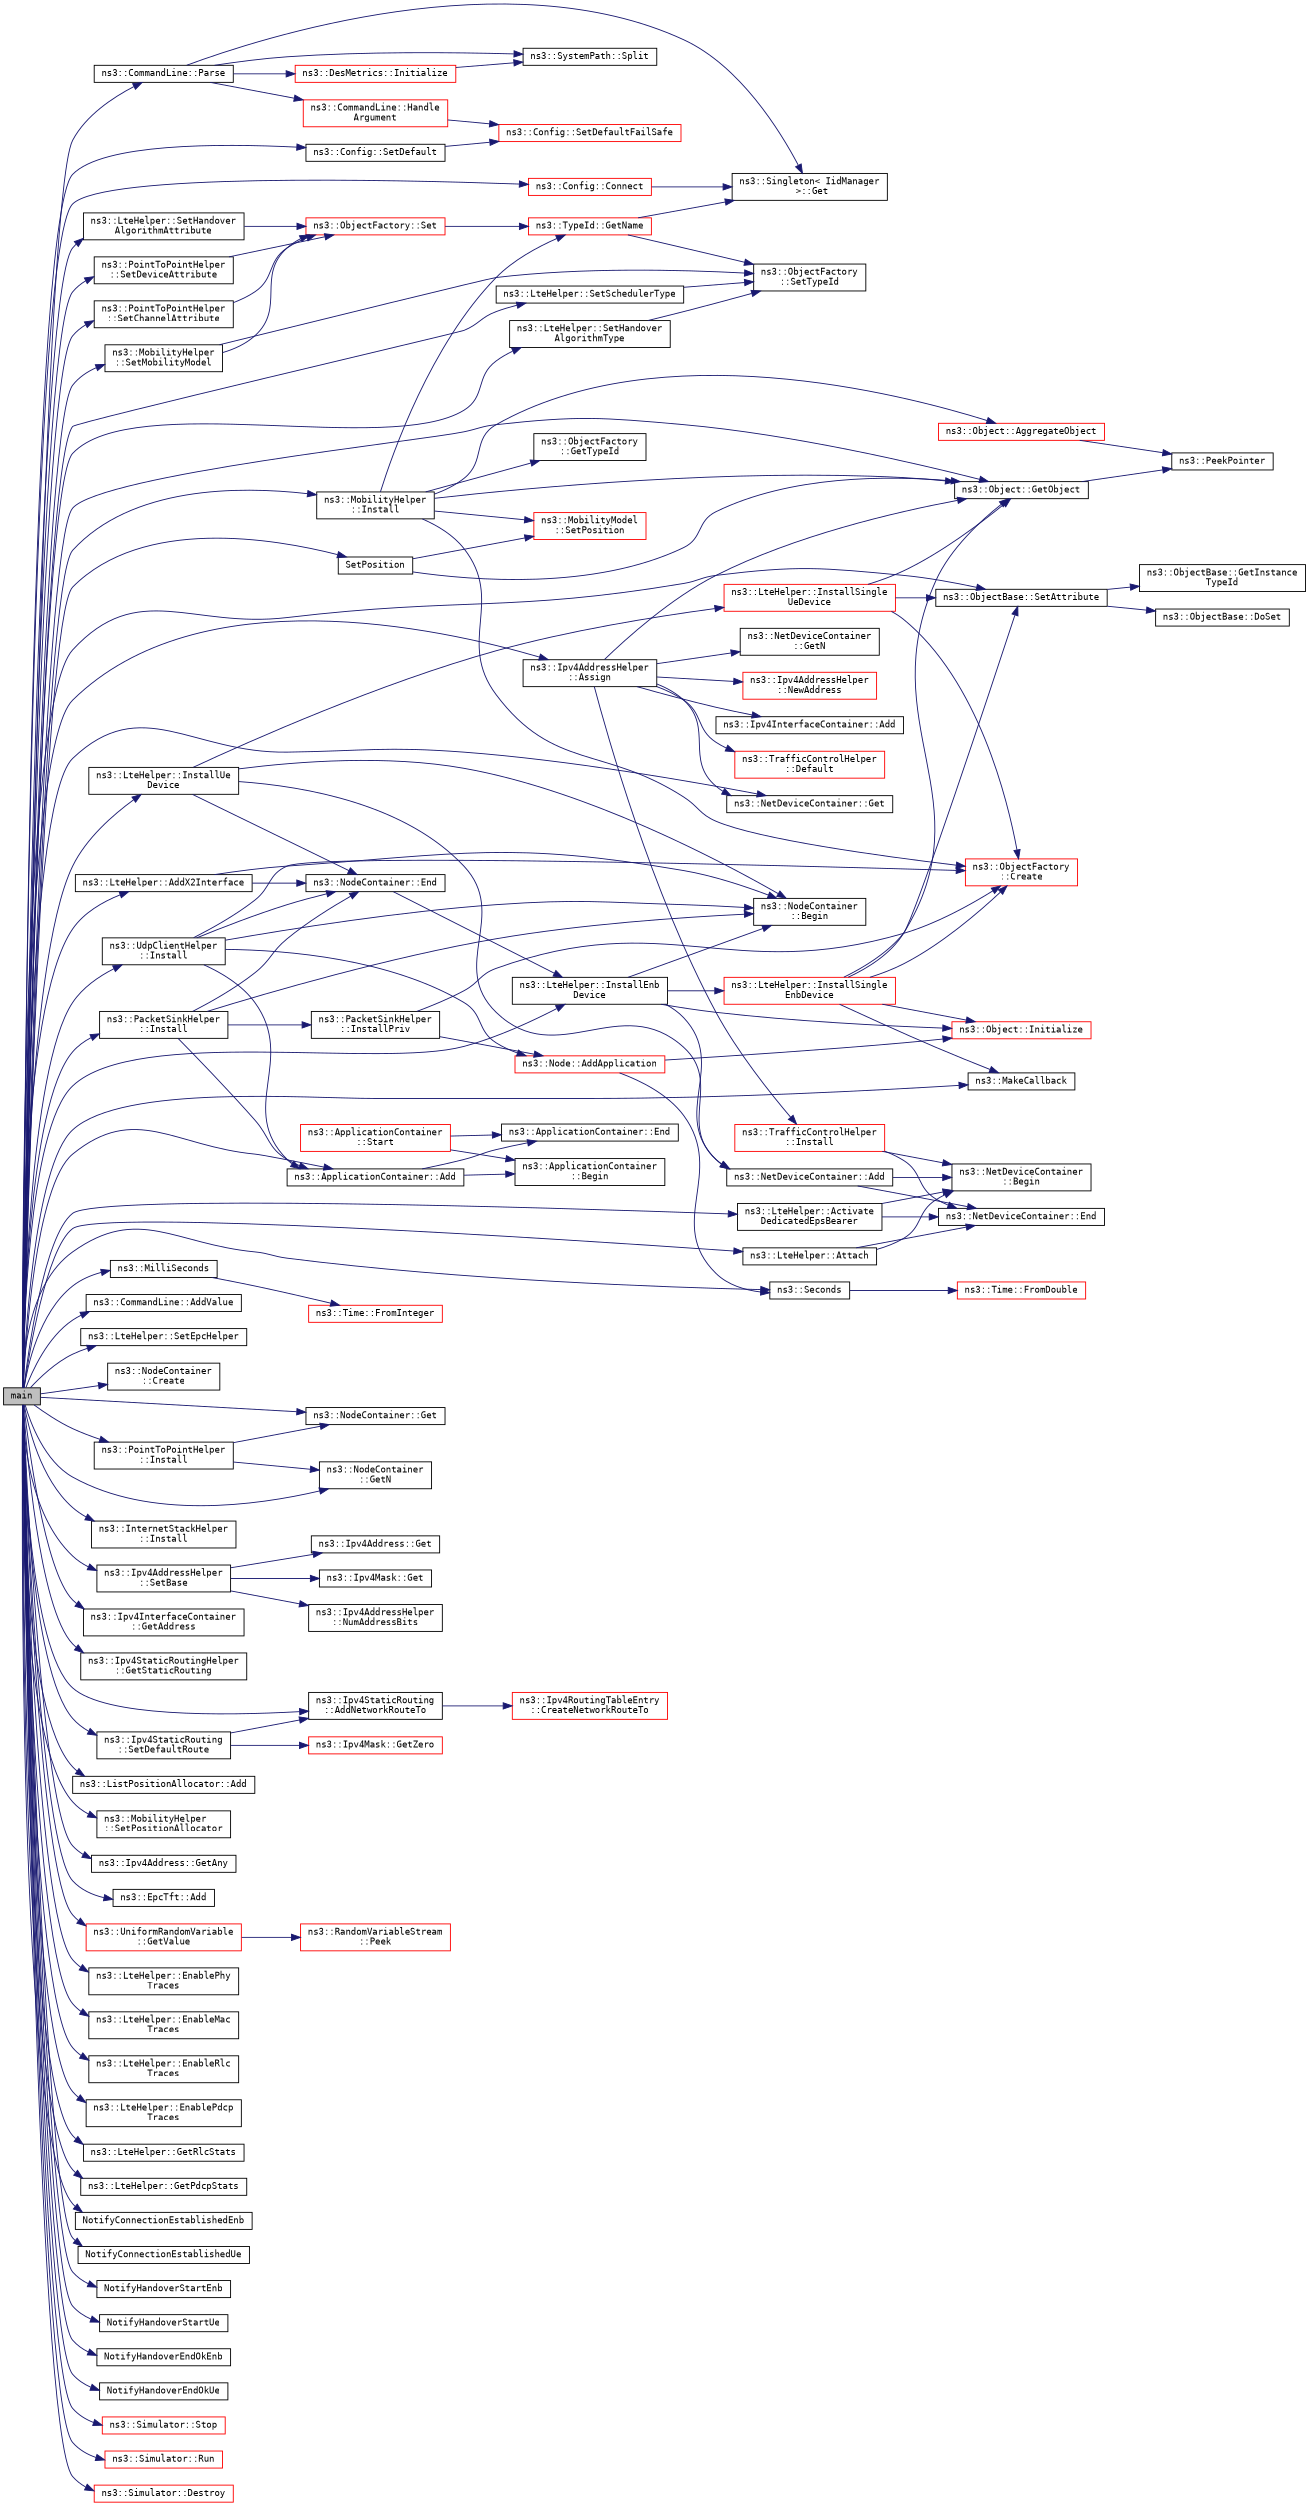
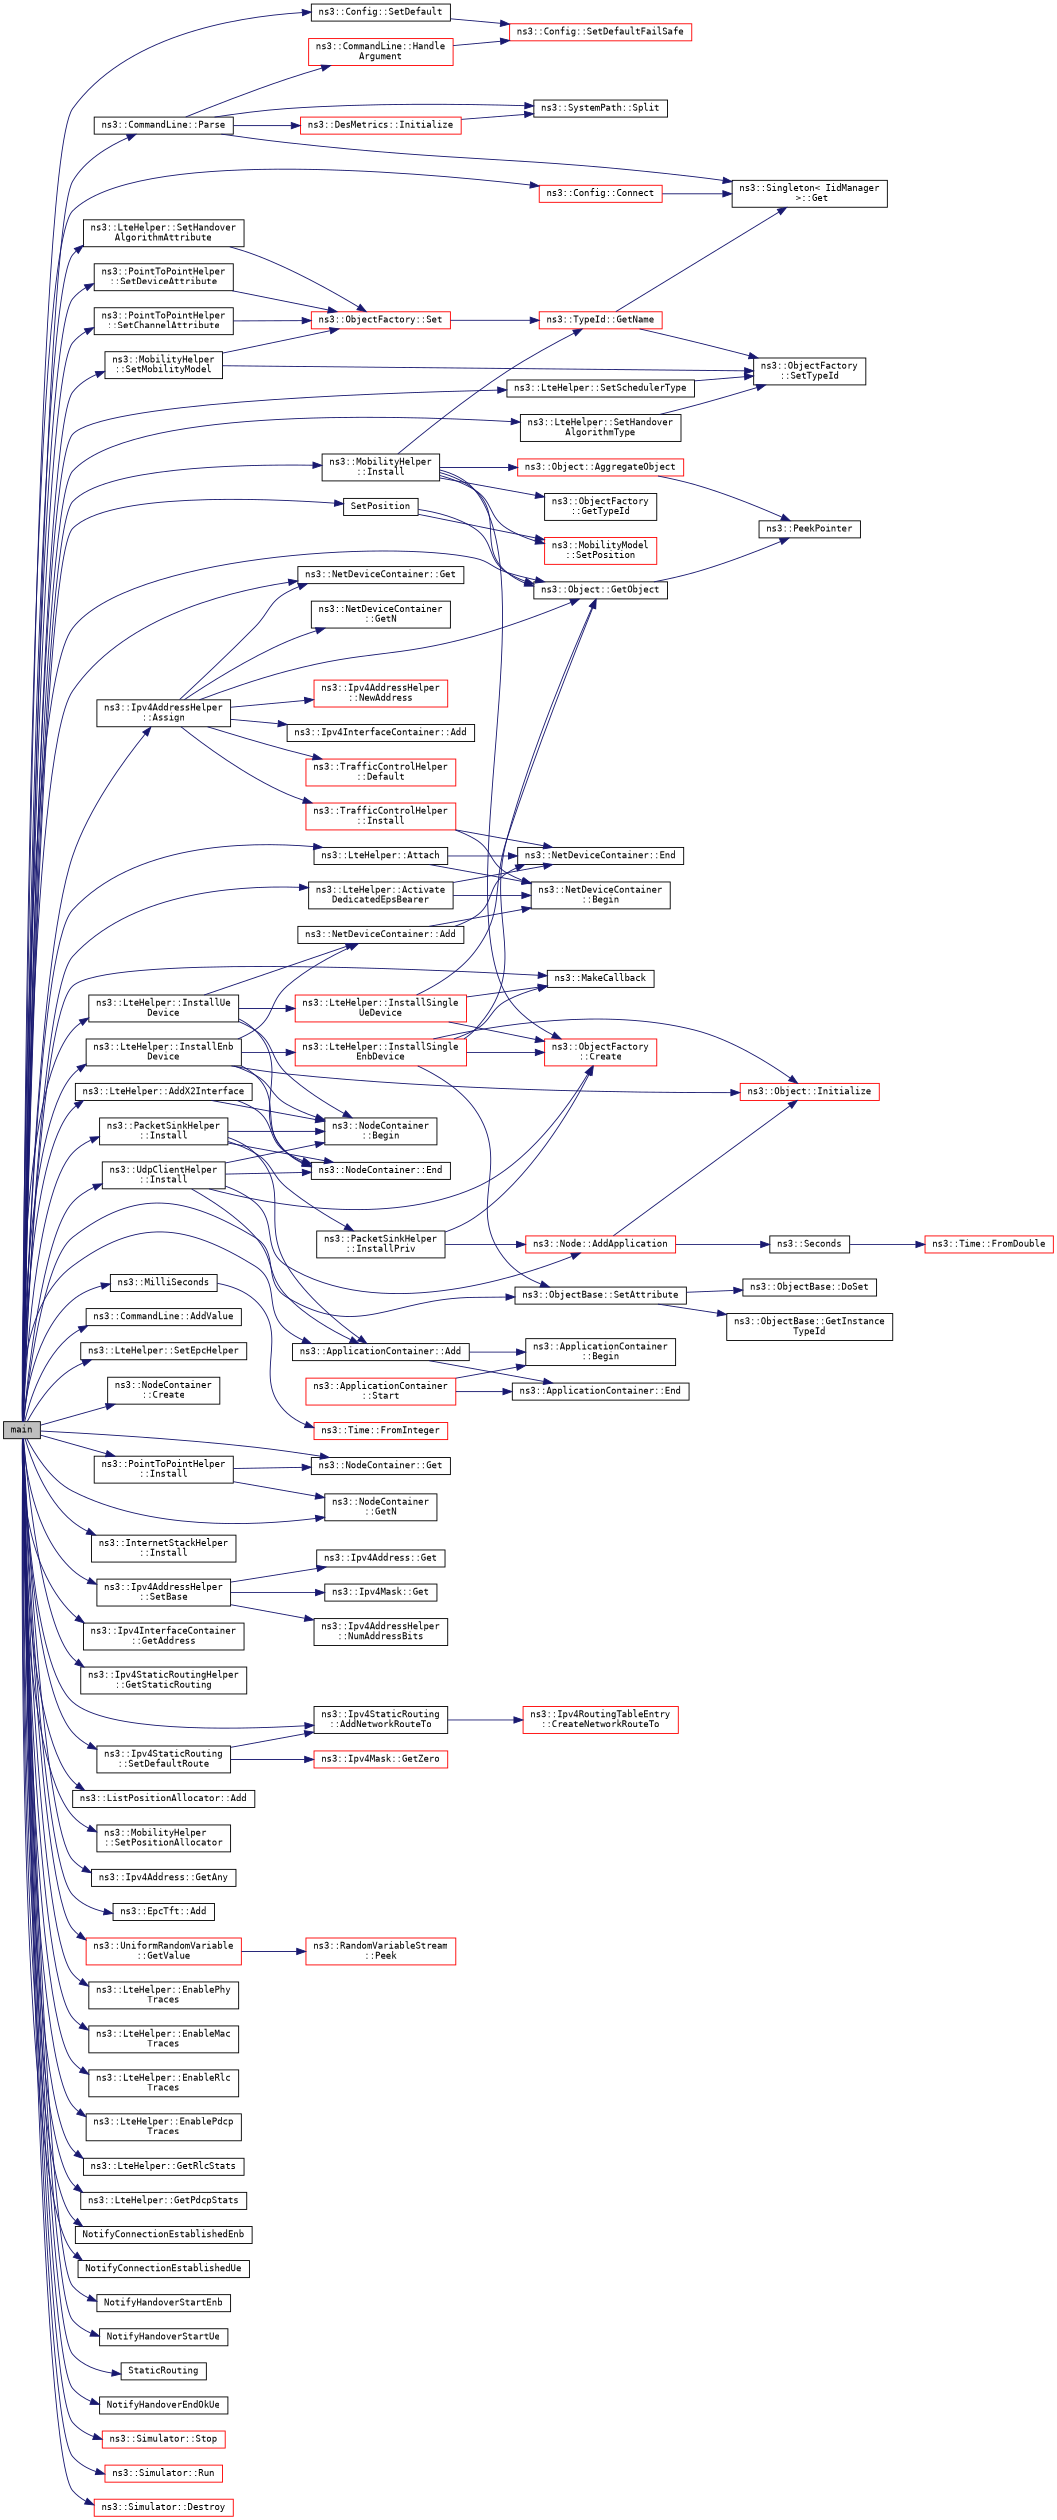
(911, 598) -> (511, 991)
(474, 932) -> (271, 1115)
(338, 1264) -> none
(164, 2357) -> (164, 2371)
